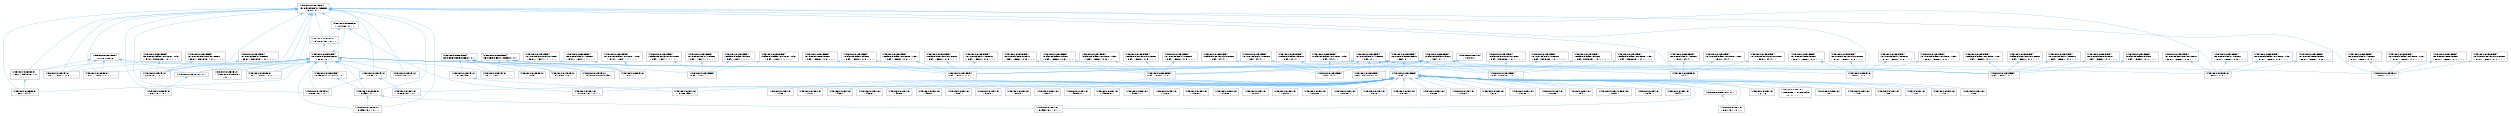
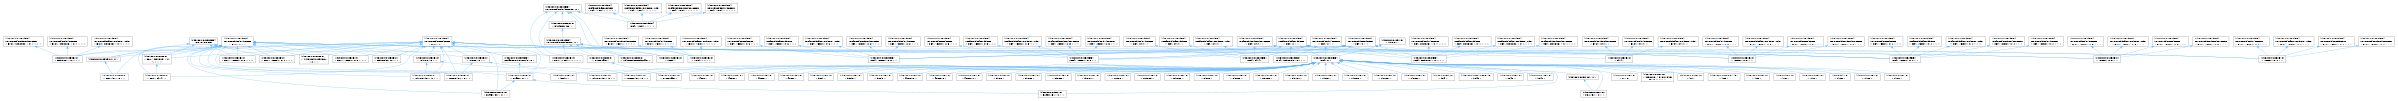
(1009, 20) -> (347, 70)
(324, 49) -> (443, 64)
none -> (546, 50)
(531, 67) -> (562, 34)
none -> (1415, 77)
(158, 92) -> (114, 77)
(1859, 92) -> (1724, 77)
(1974, 92) -> (1840, 77)
